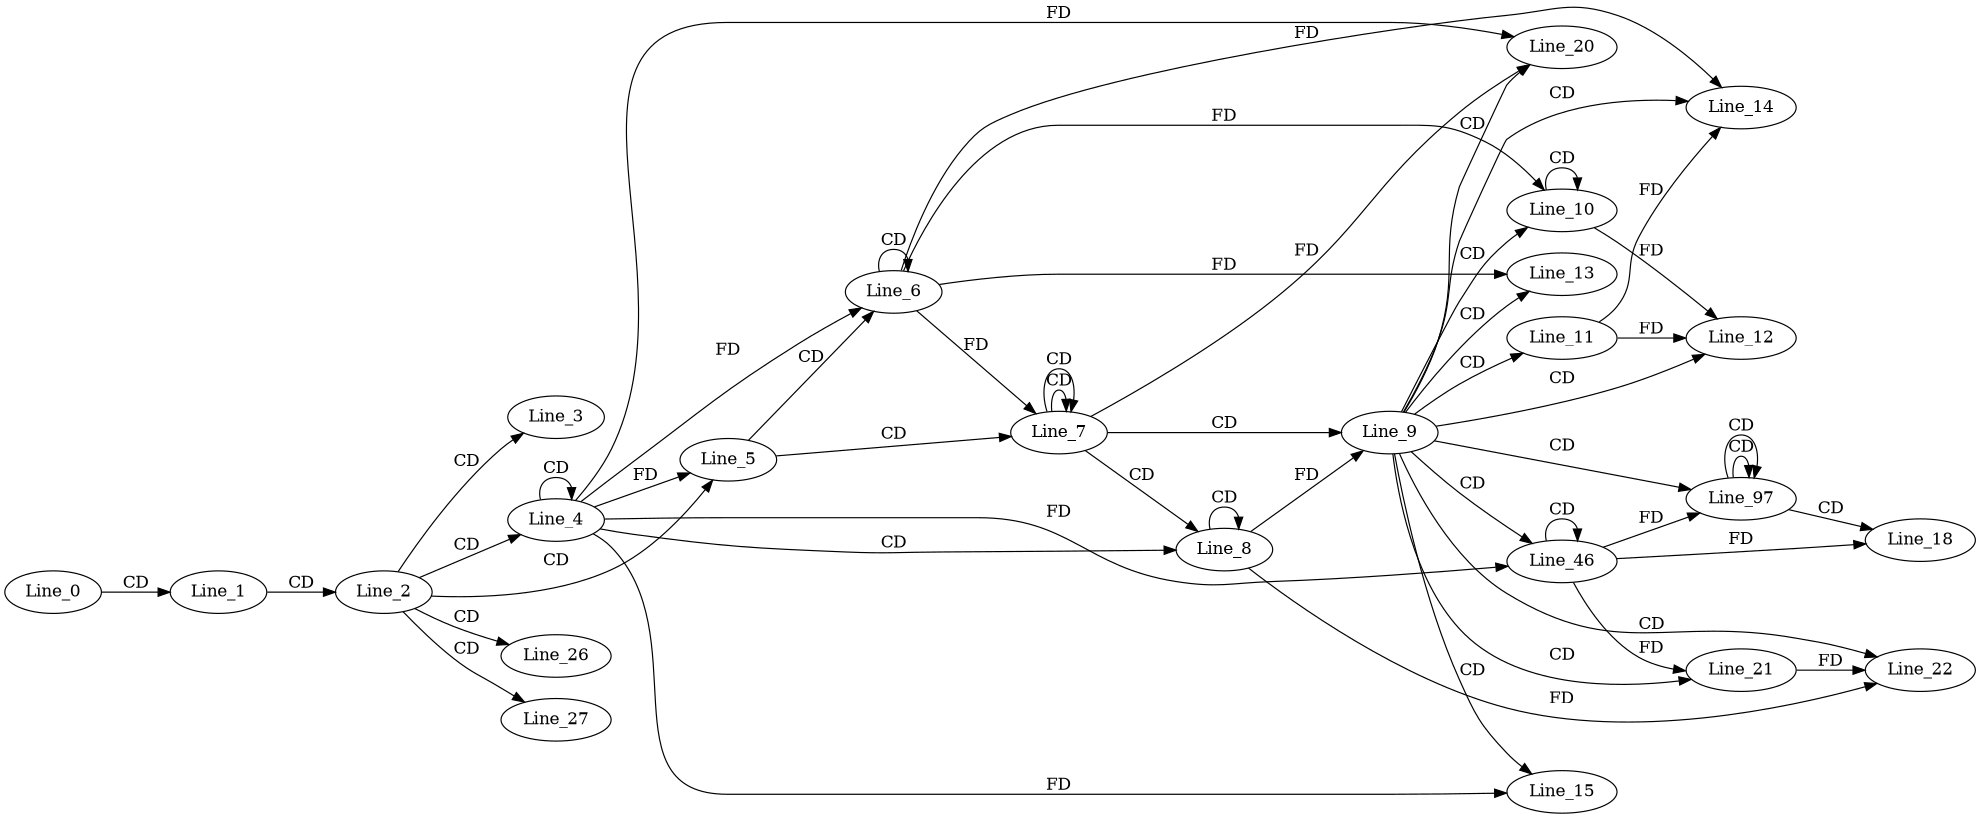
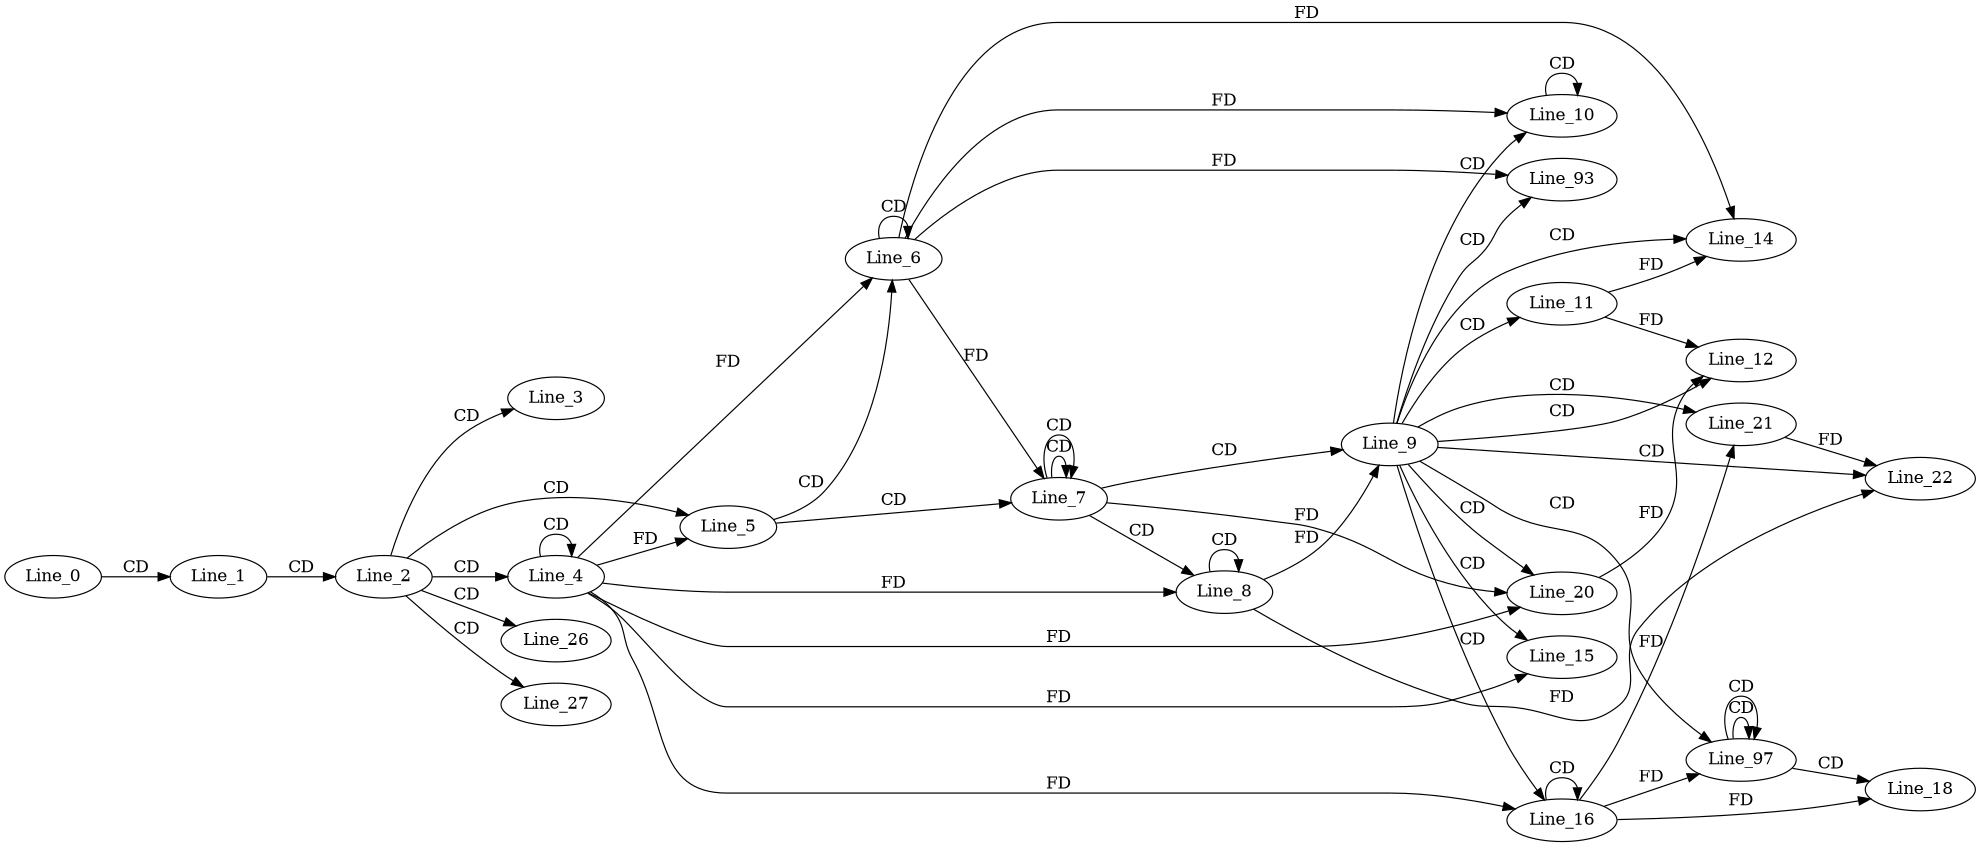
(1652, 268) -> (1675, 494)
(1562, 274) -> (1562, 180)
(894, 543) -> (894, 583)
(1562, 561) -> (1562, 820)
